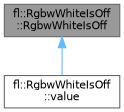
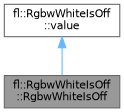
(62, 62) -> (62, 62)
